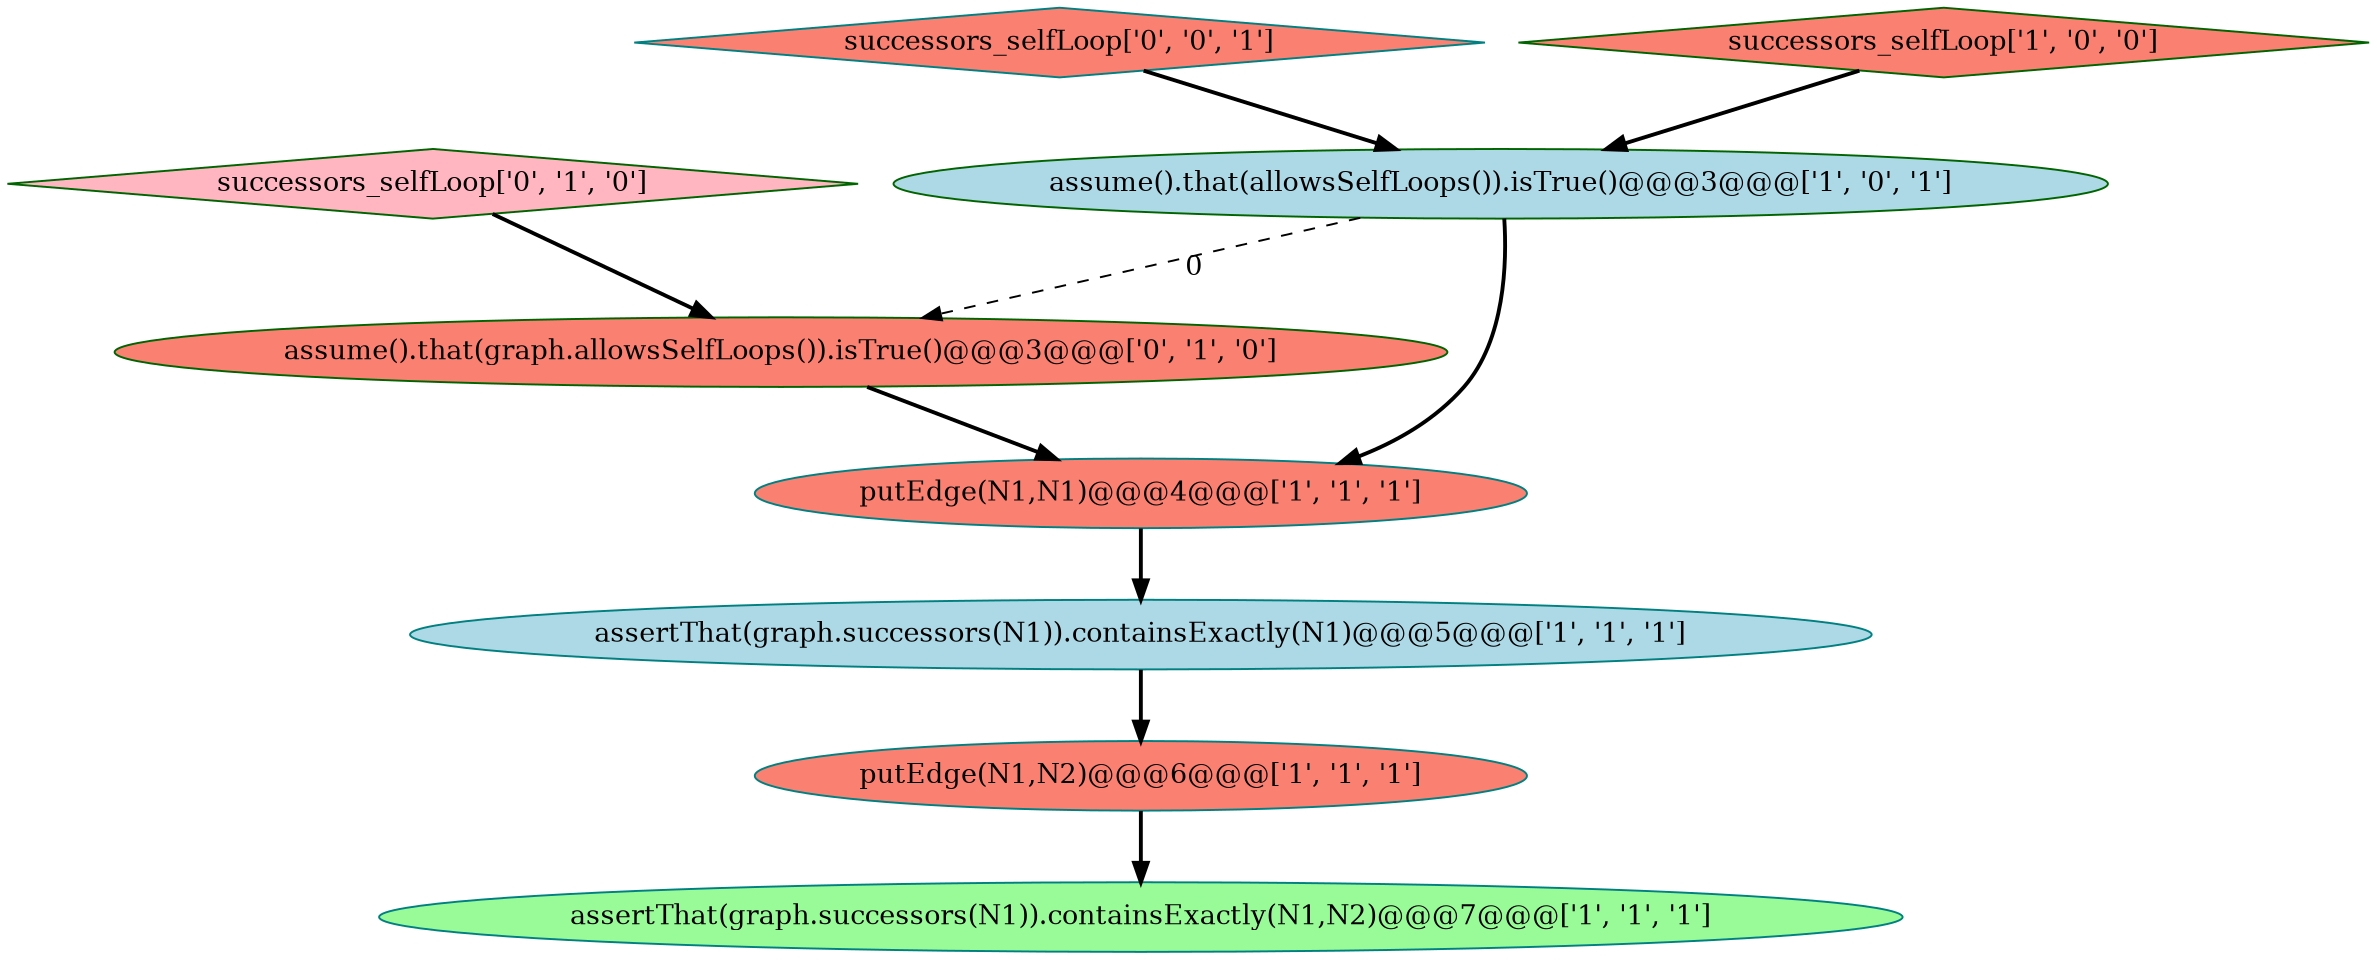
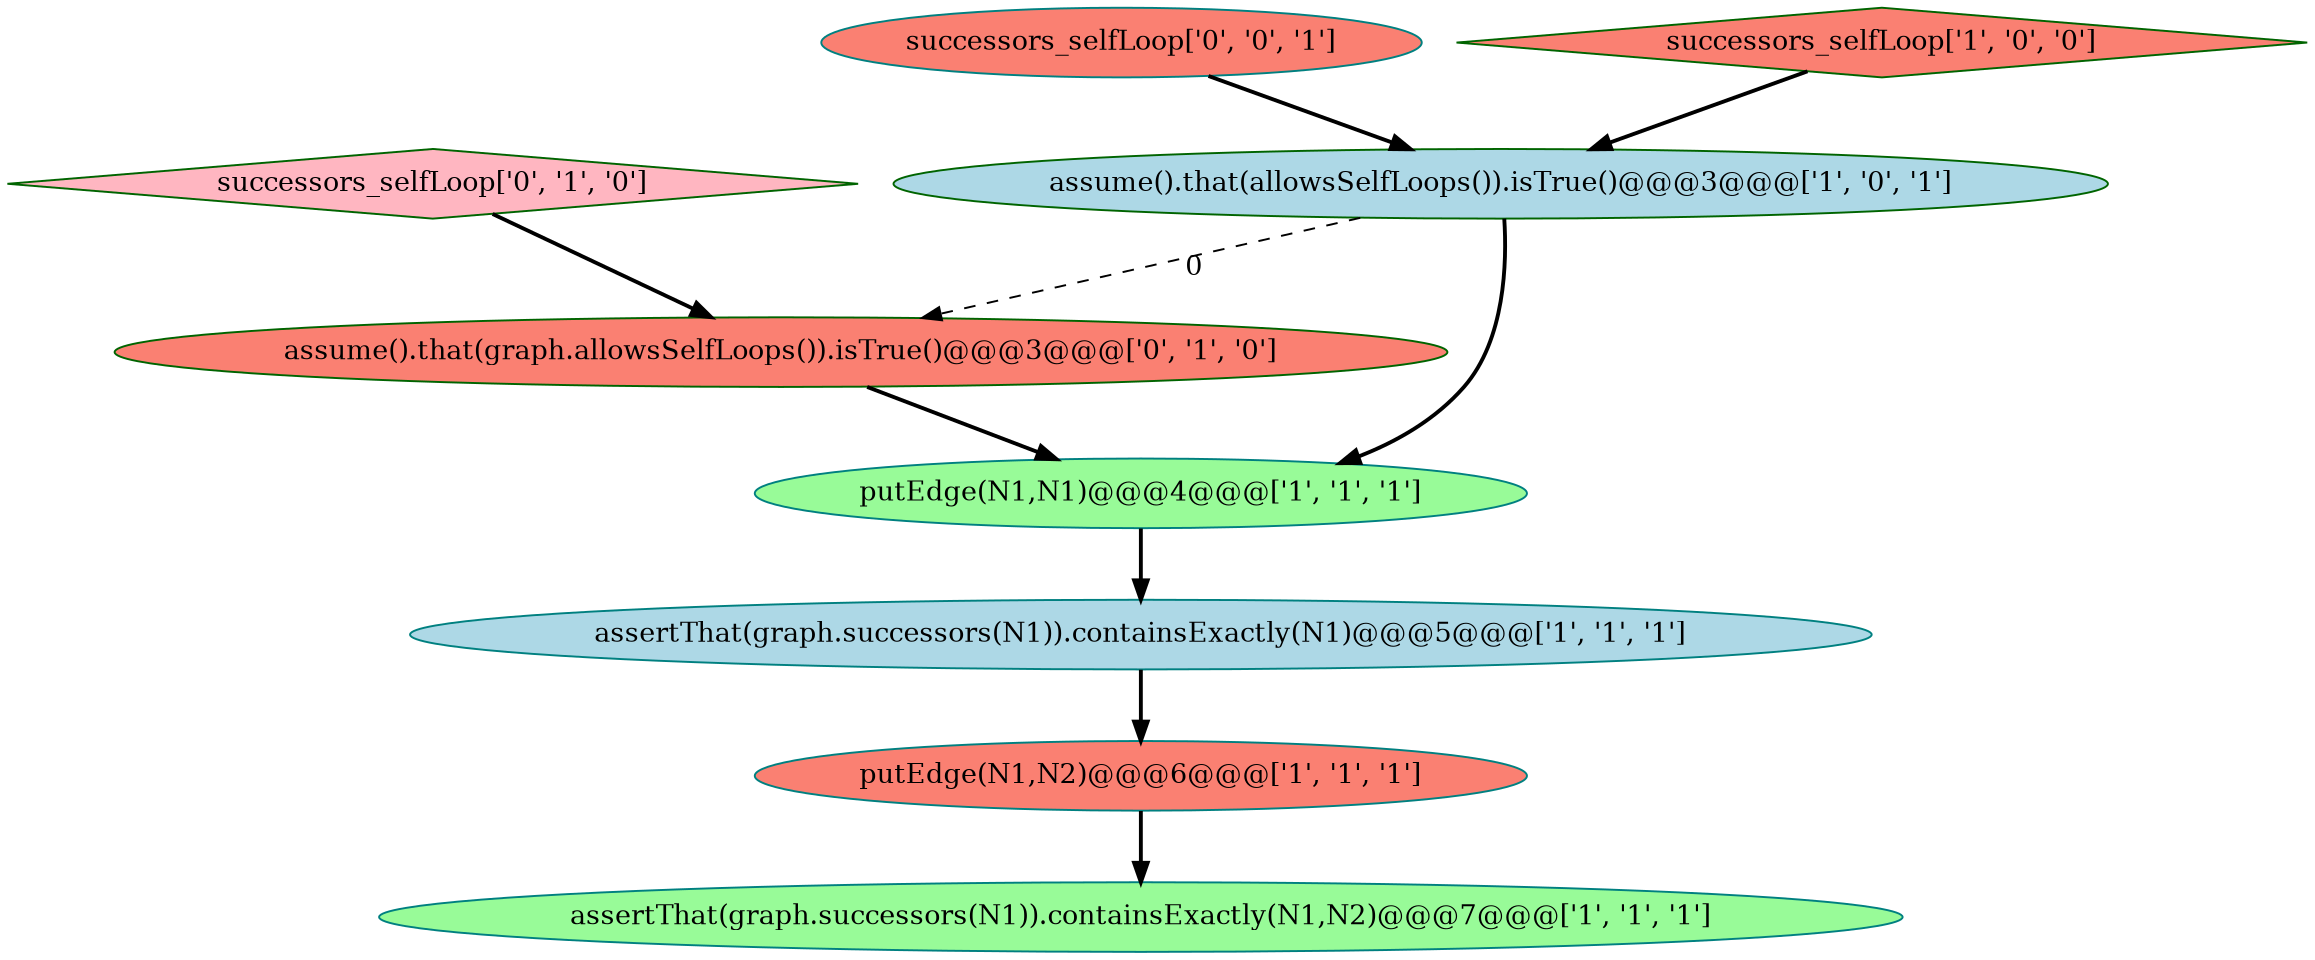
(1060, 43) -> (1122, 43)
(1141, 493) -> (1141, 493)
